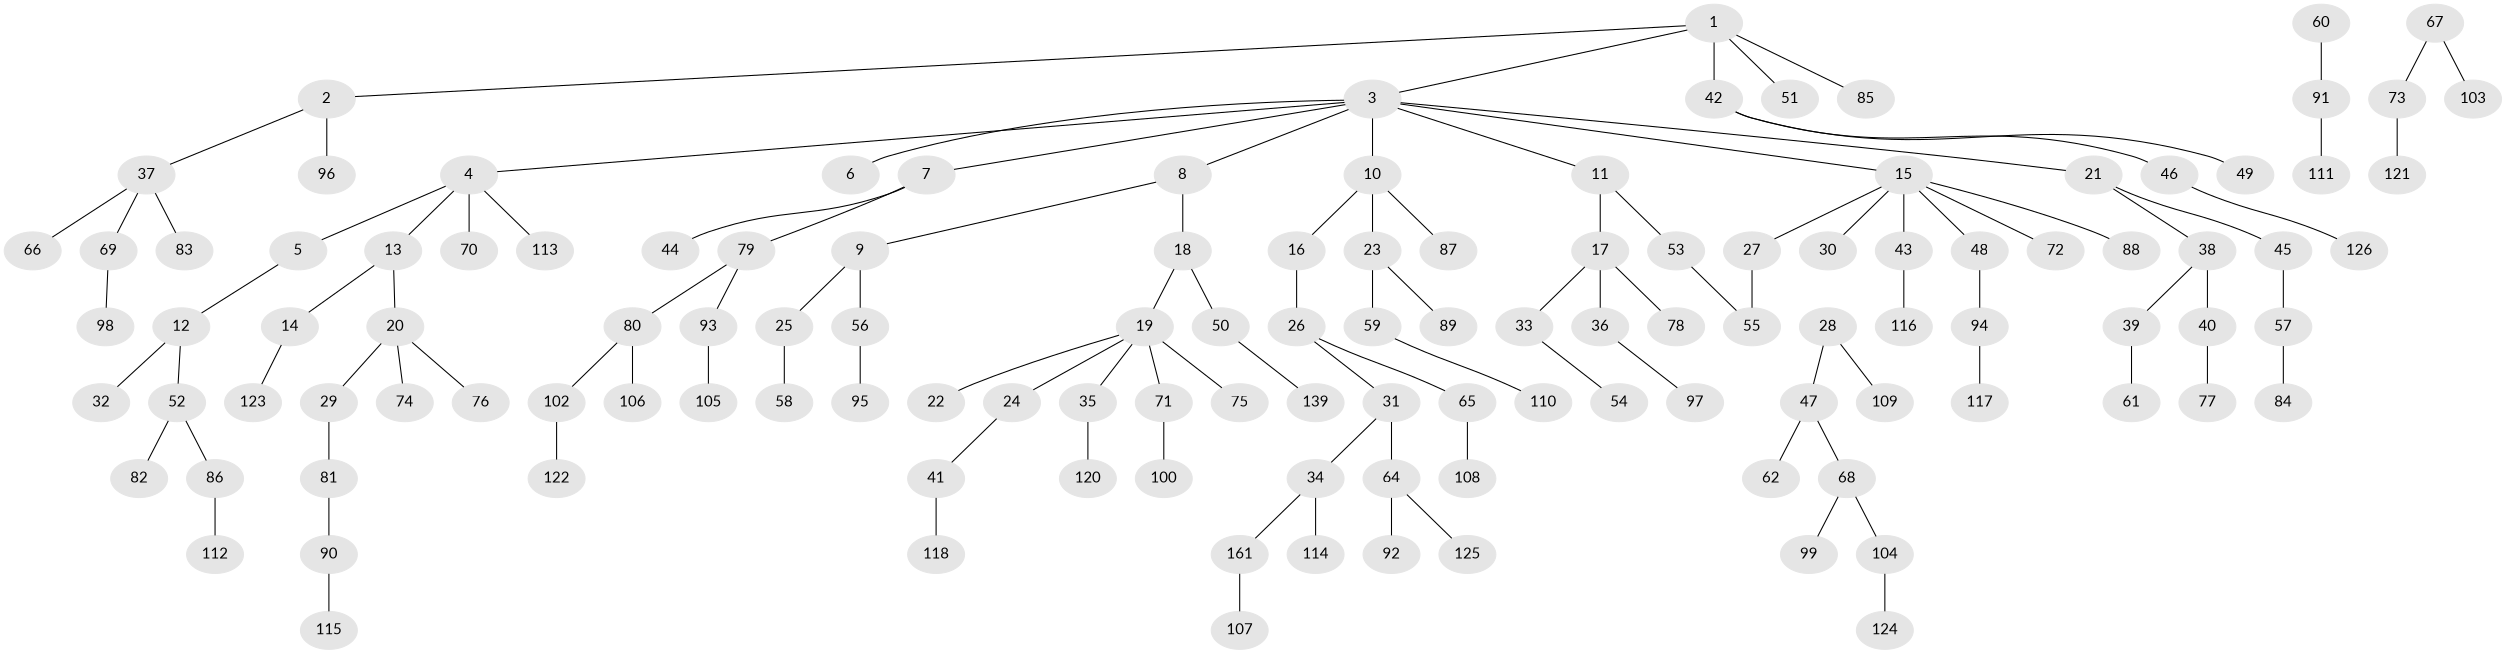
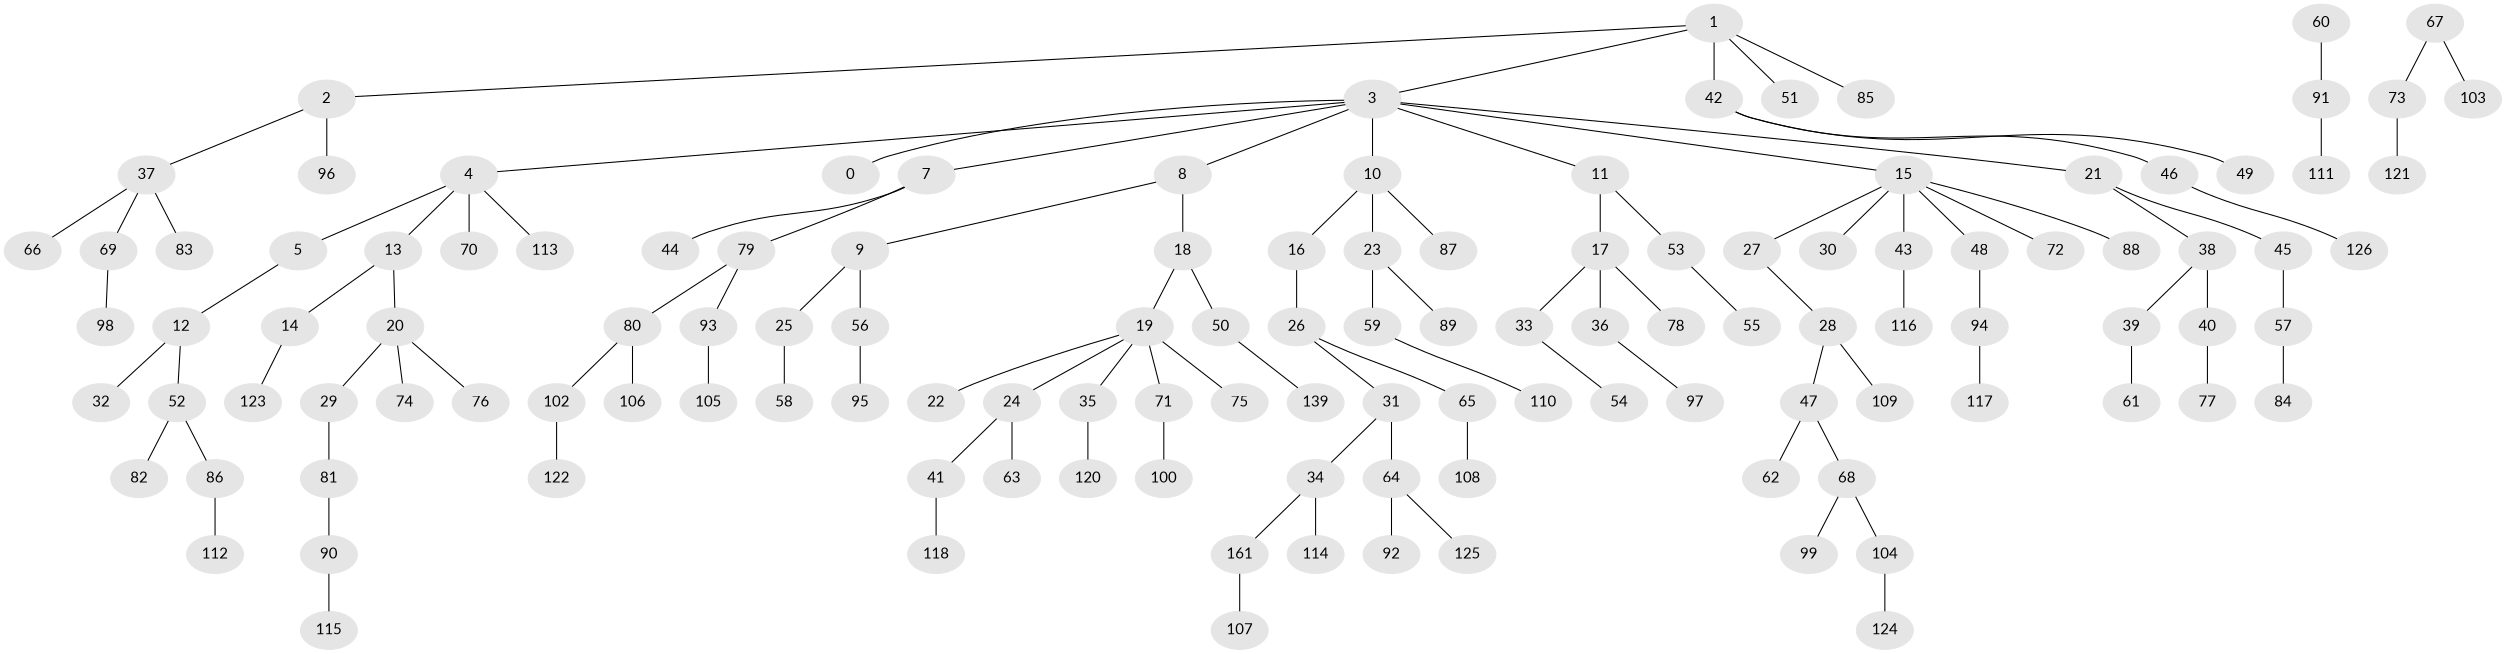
(851, 175) -> (851, 175)
(1752, 289) -> (1790, 289)
none -> (1012, 479)
